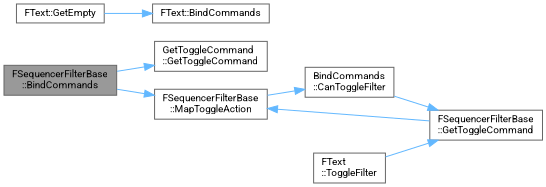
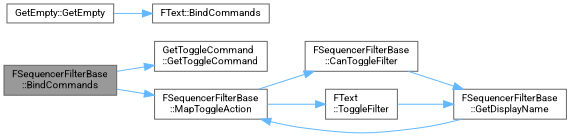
(60, 13) -> (60, 13)
(350, 82) -> (361, 56)
none -> (292, 104)
(486, 125) -> (510, 104)
